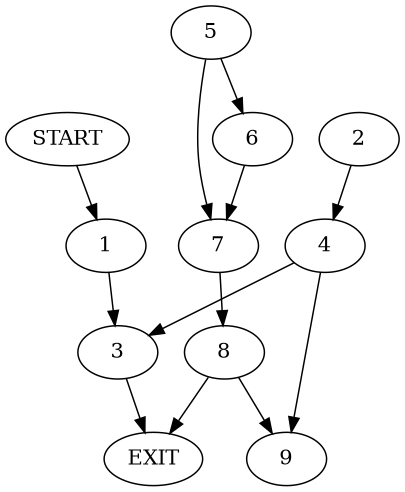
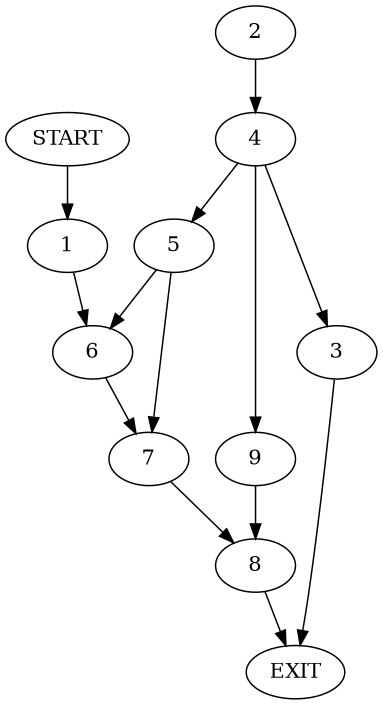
none -> (219, 187)
(111, 292) -> (78, 292)
(251, 399) -> (256, 505)
